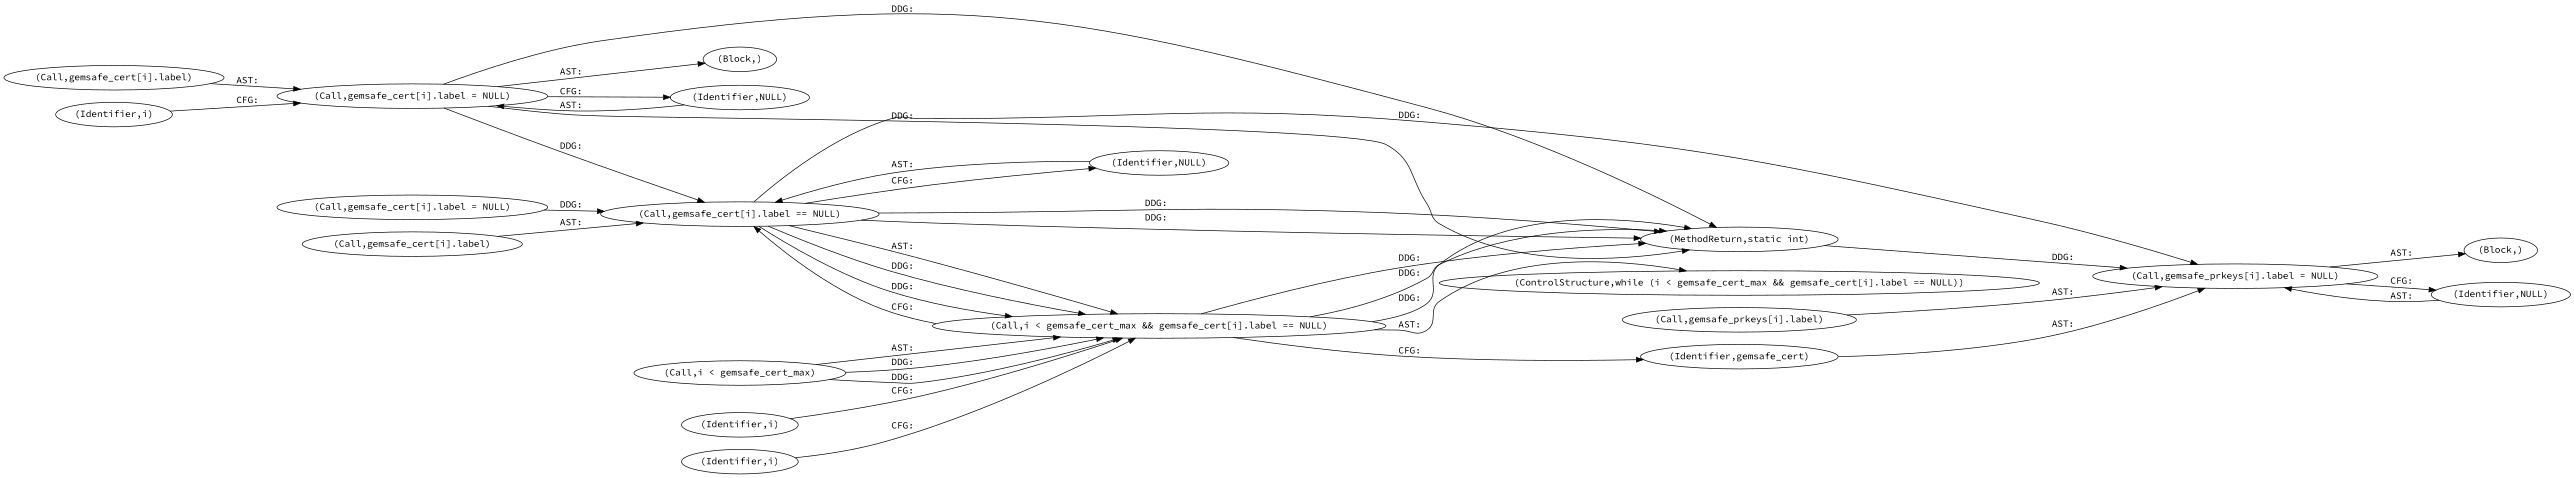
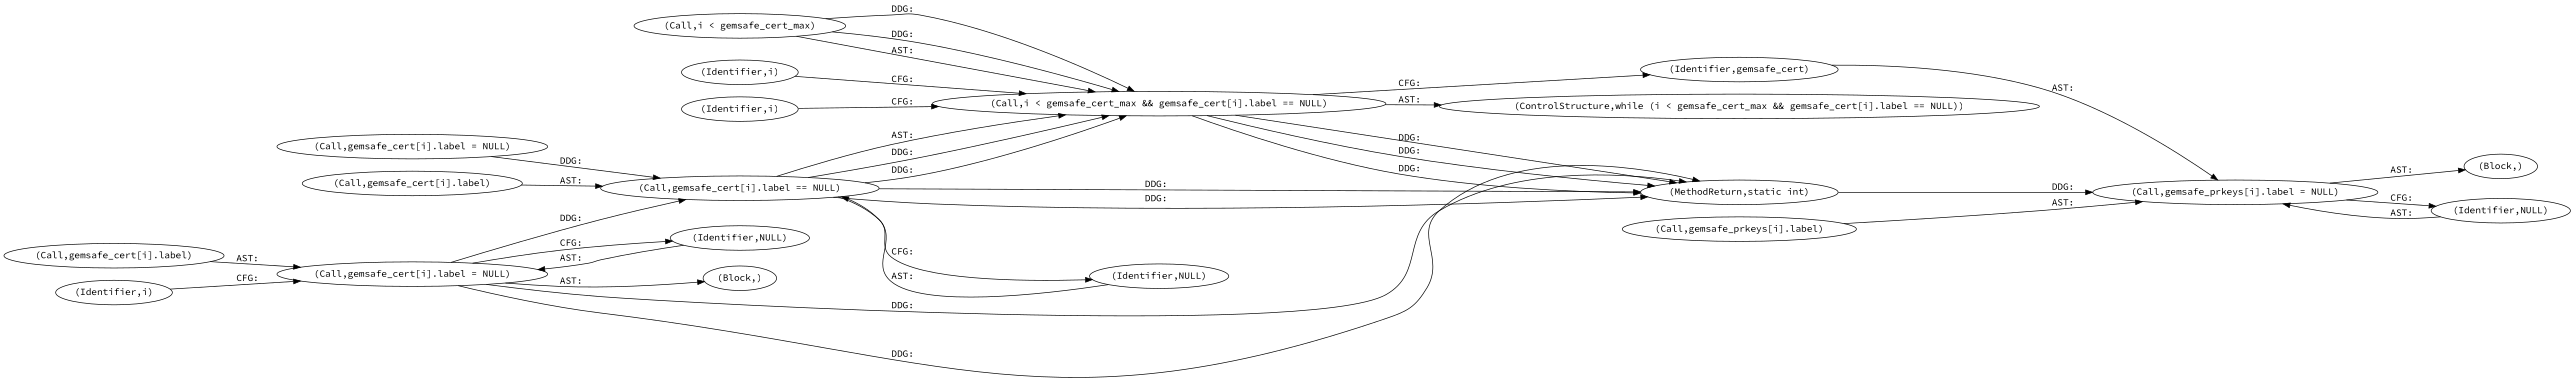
(1467, 126) -> none
(841, 290) -> none
